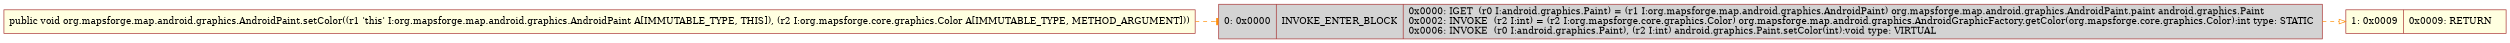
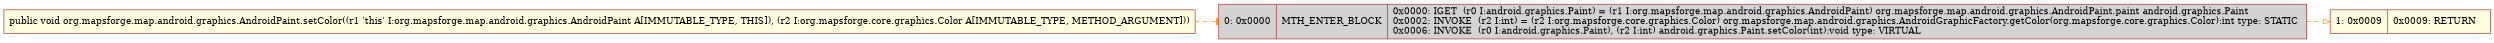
(1340, 21) -> (1332, 21)
